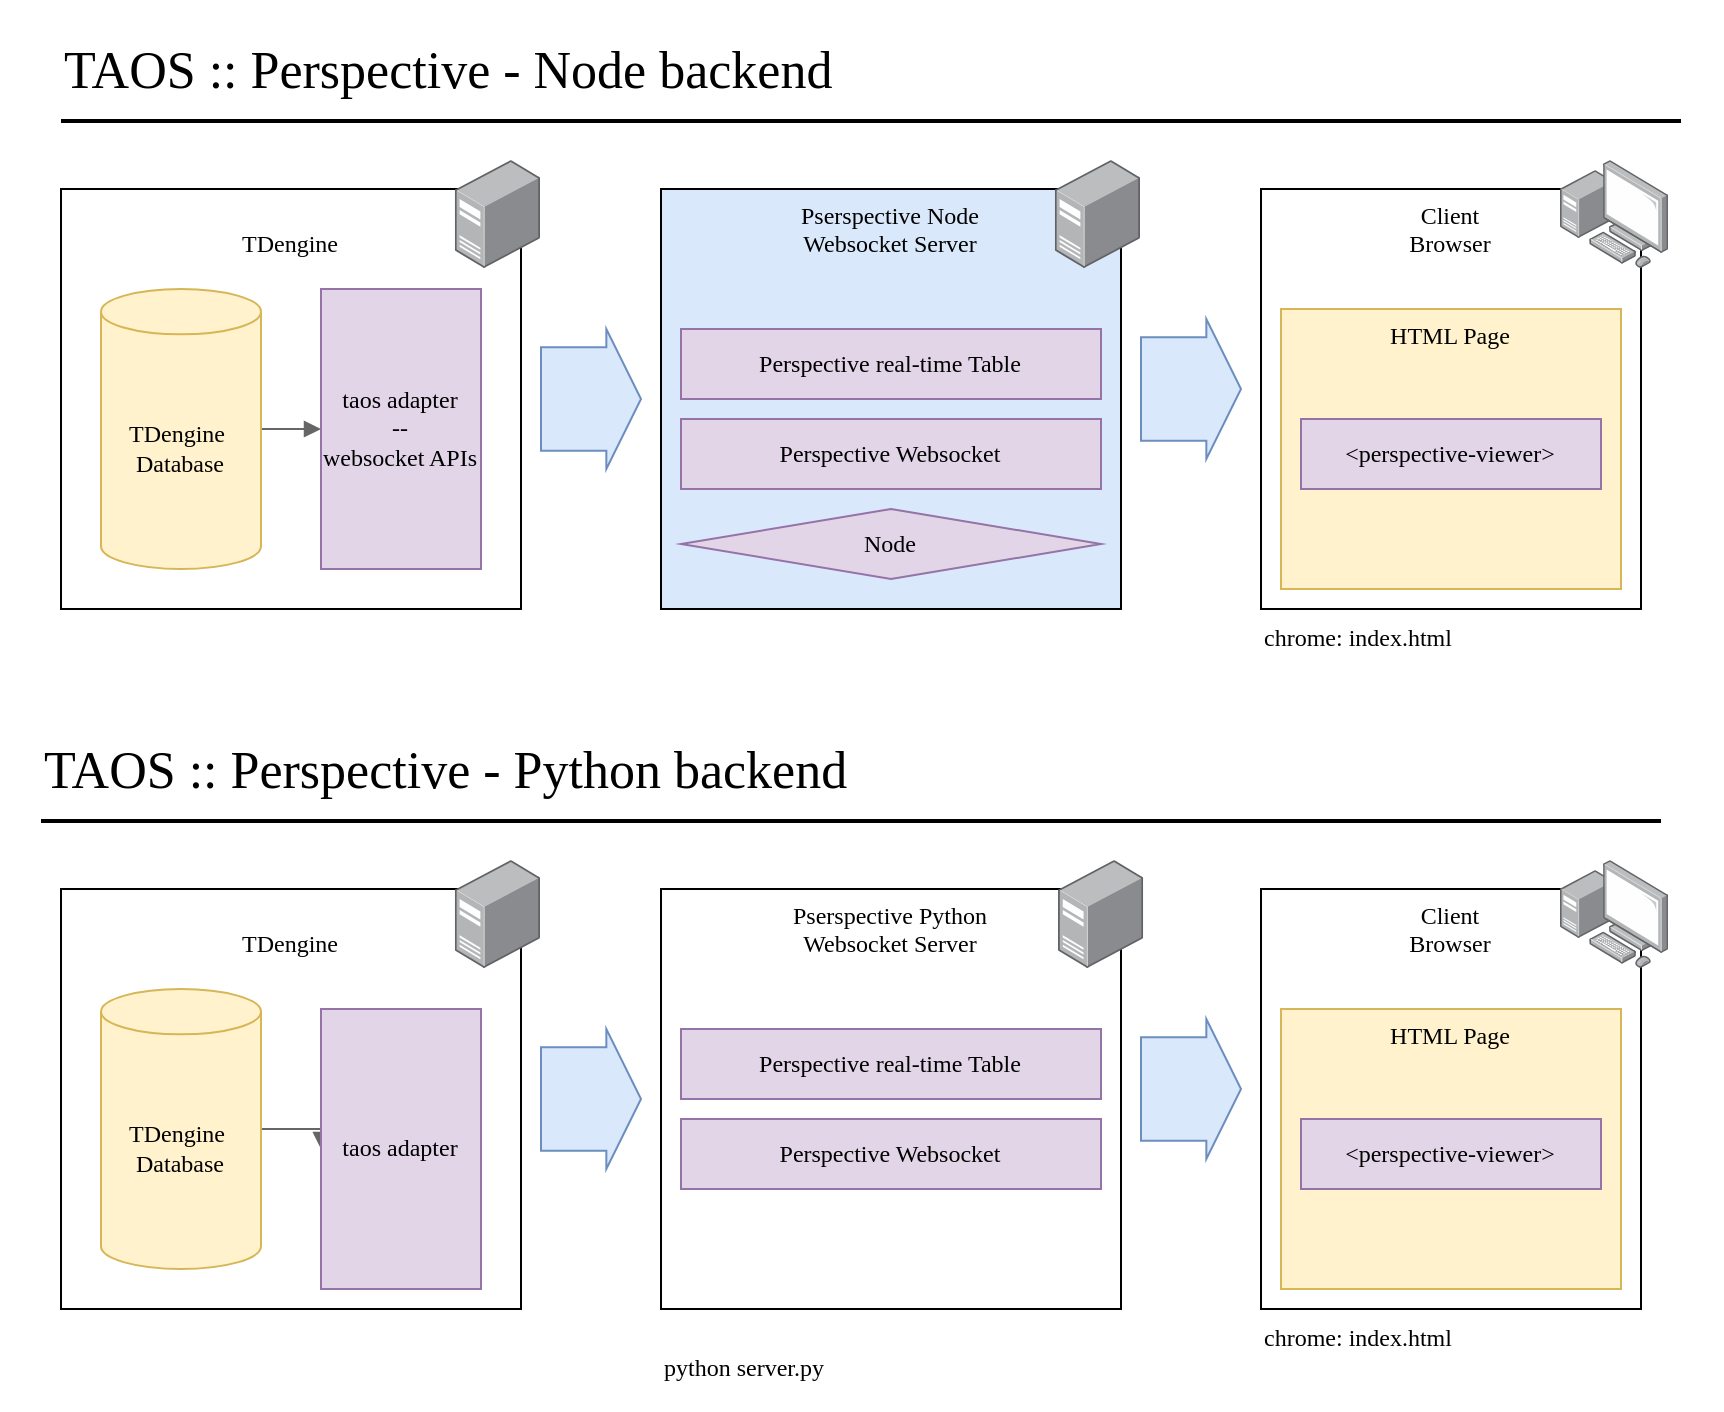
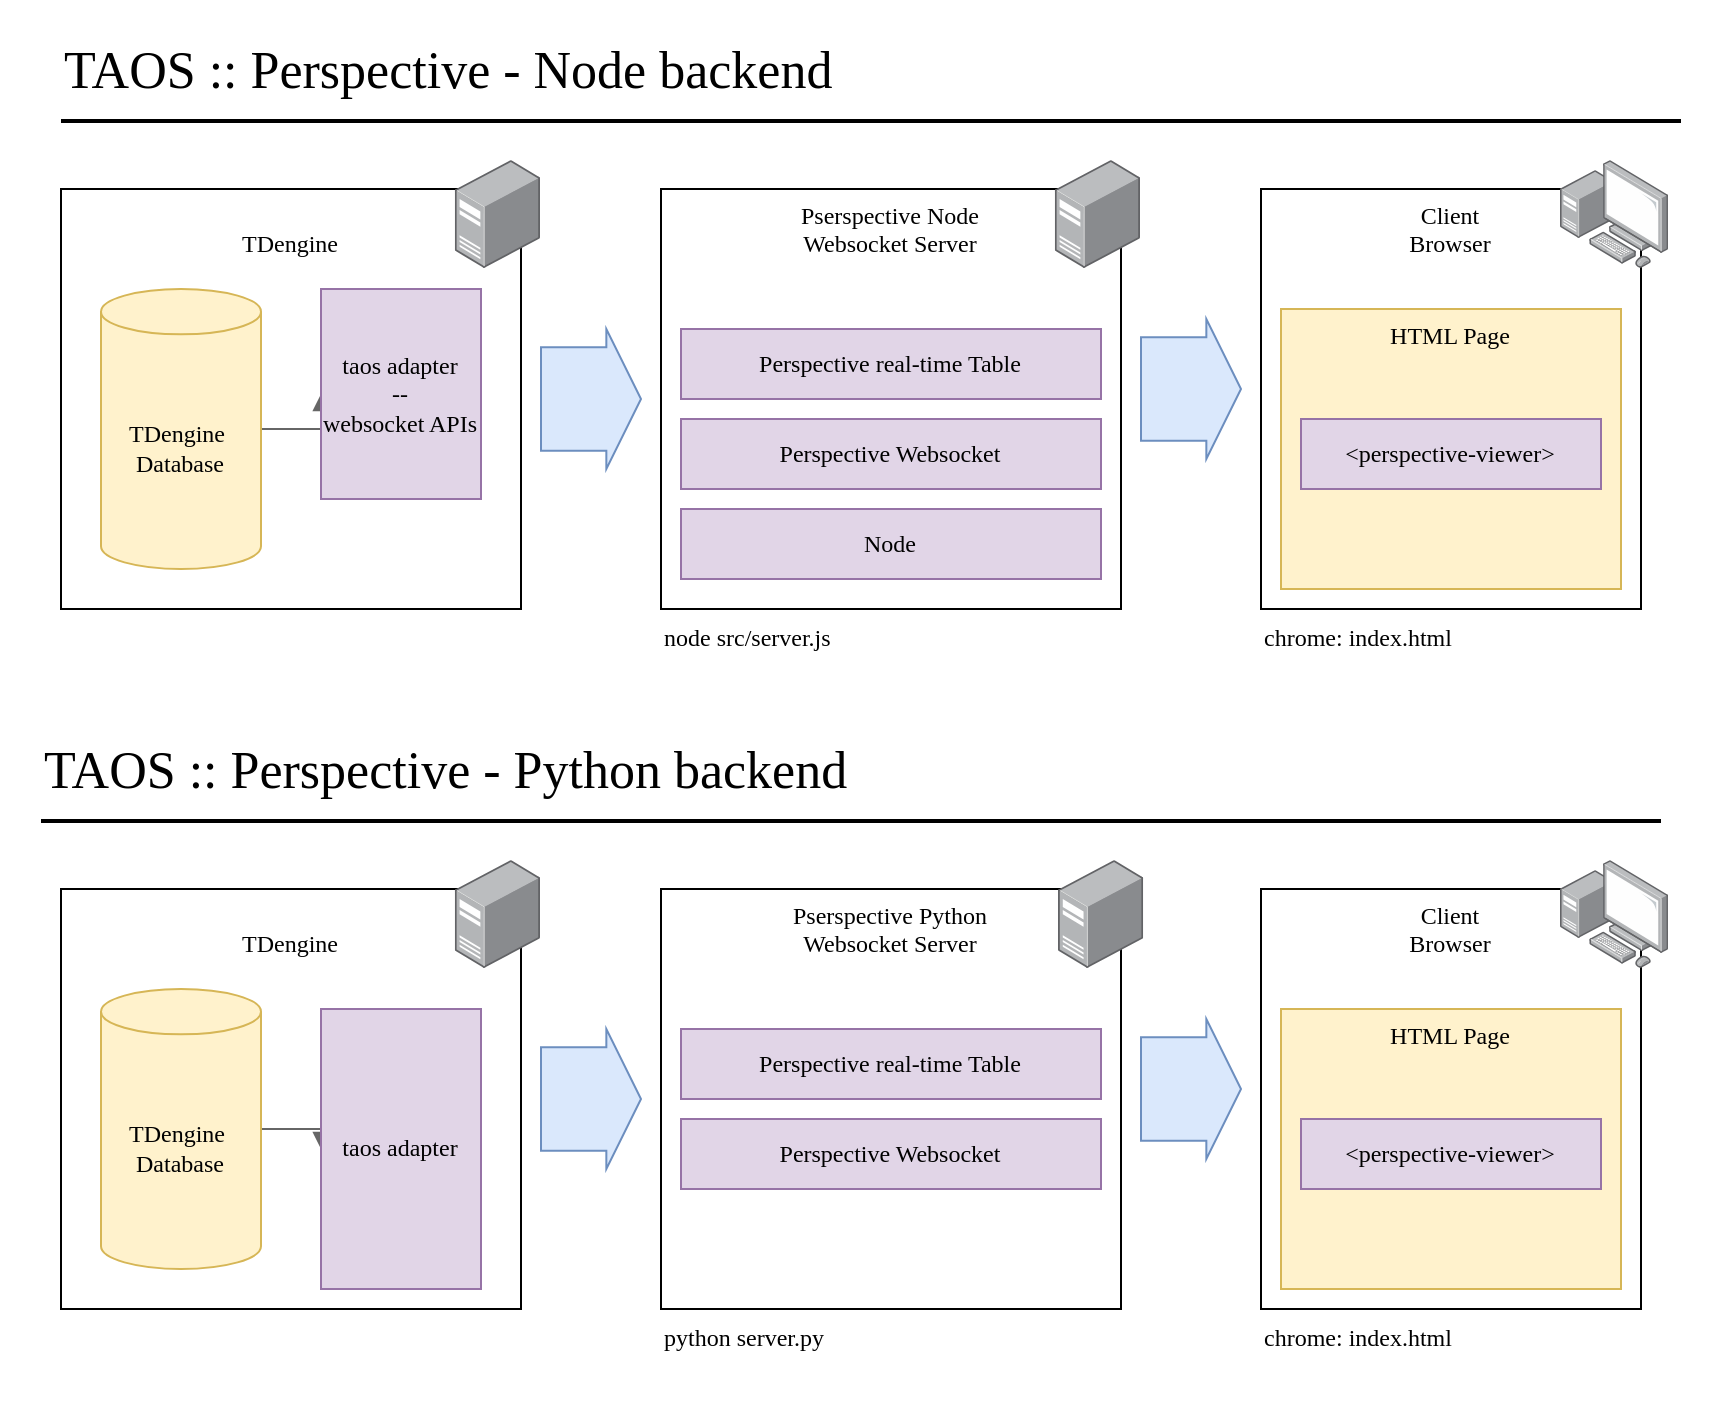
(891, 232) -> (891, 232)
(401, 429) -> (401, 394)
(891, 544) -> (891, 544)
none -> (851, 639)
(851, 1369) -> (851, 1339)
